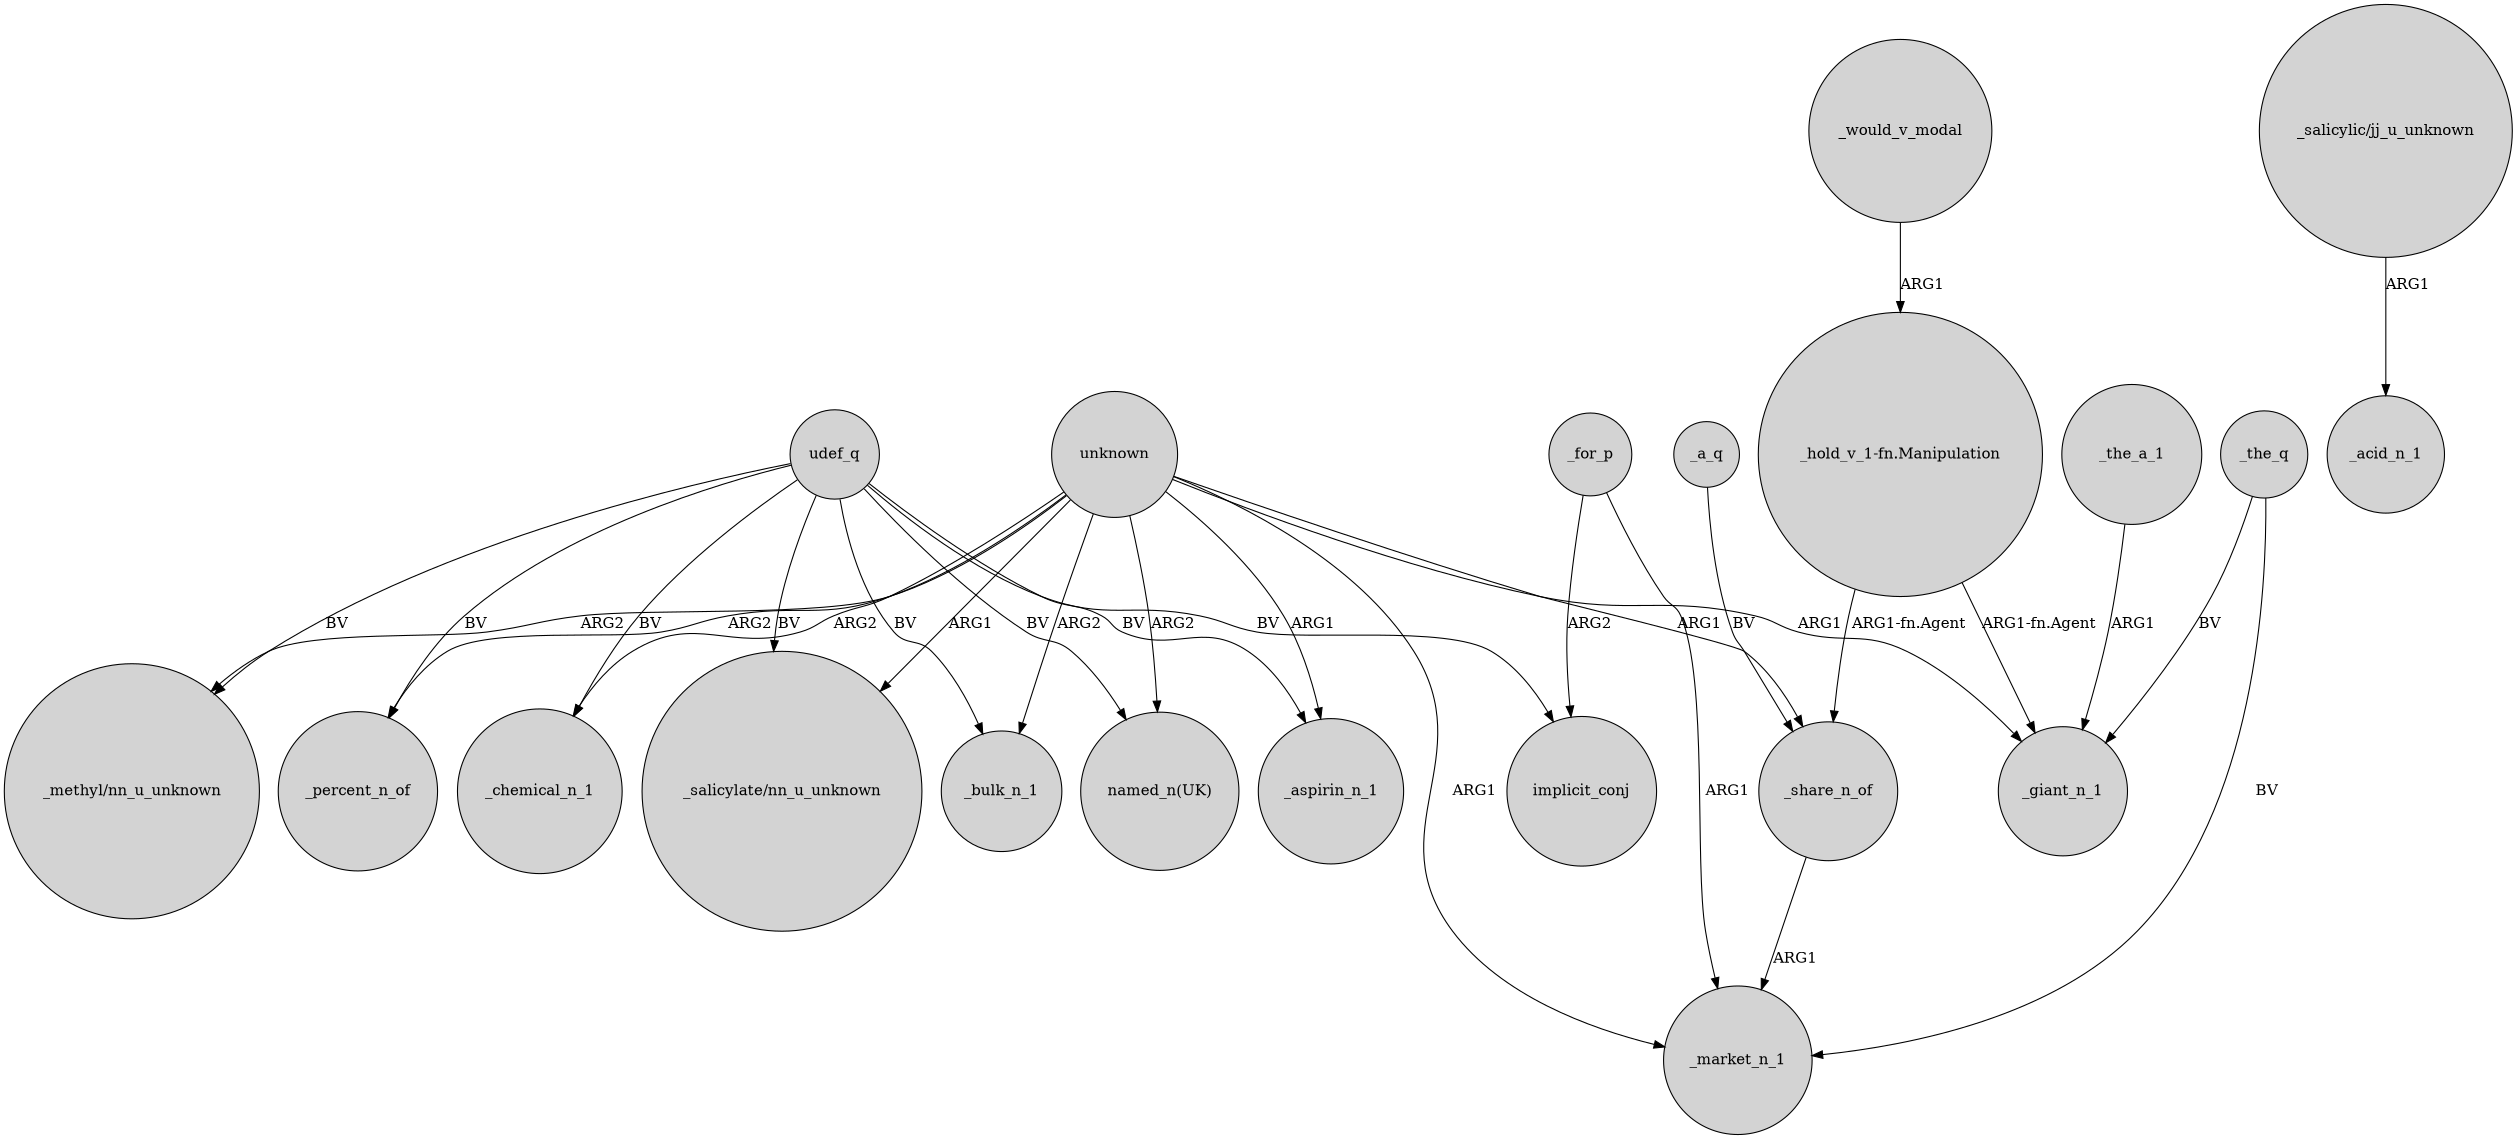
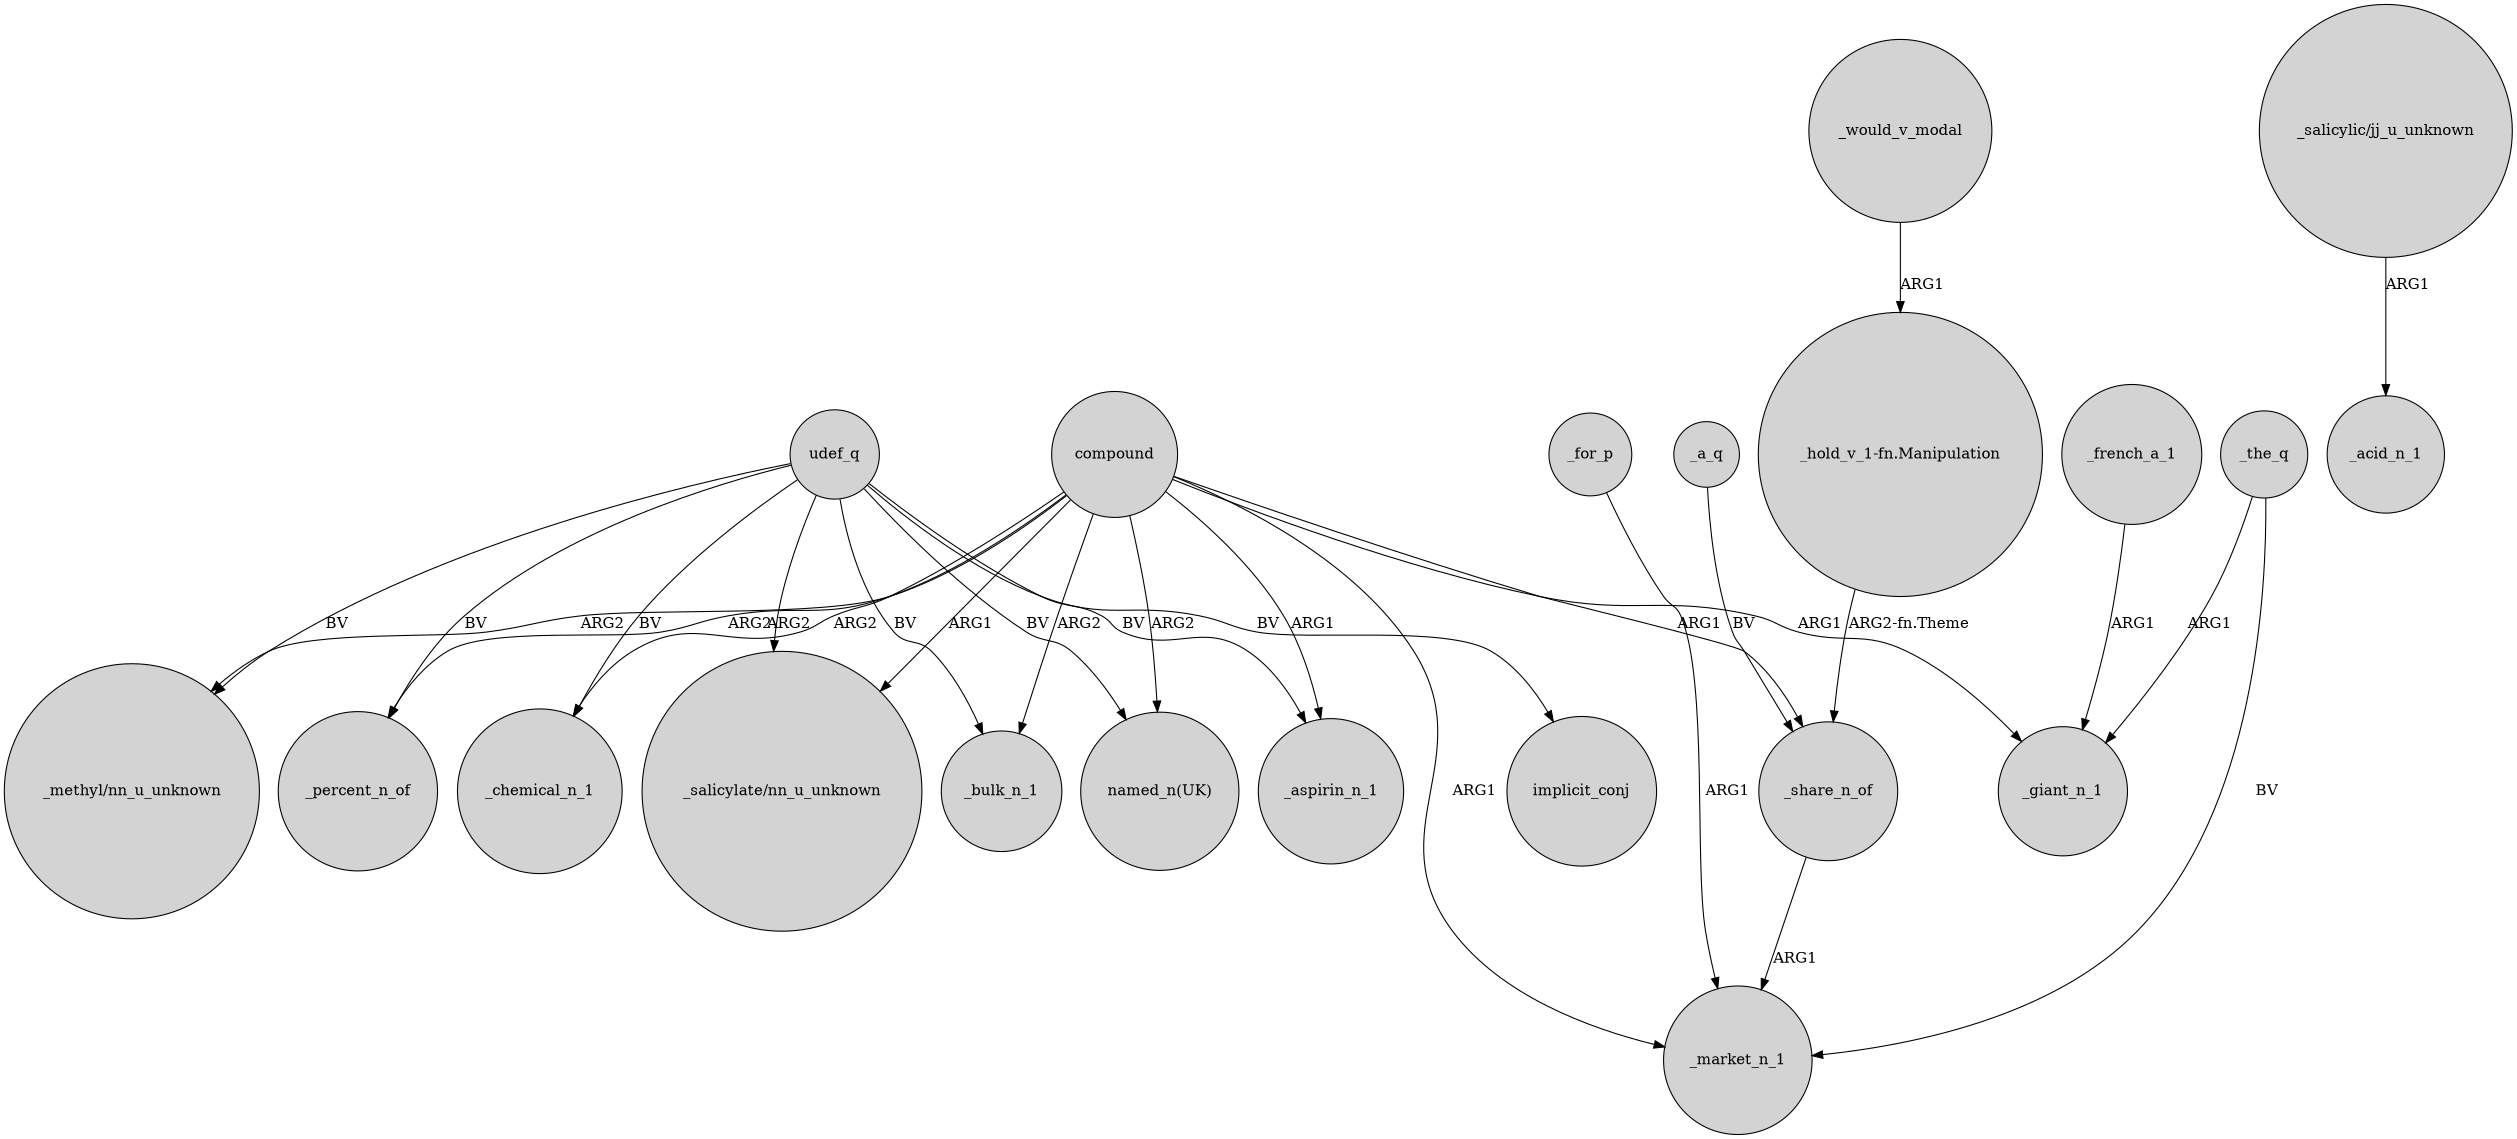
(1115, 454) -> (1115, 454)
(2132, 454) -> (2132, 454)
(1570, 595) -> none
(789, 624) -> (789, 624)
(1909, 624) -> (1909, 624)
(2210, 624) -> (2210, 624)
(1996, 653) -> none
